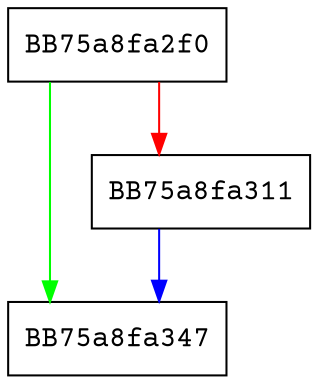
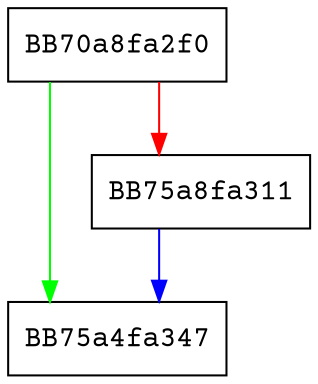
(117, 45) -> (117, 45)
(117, 339) -> (117, 339)
